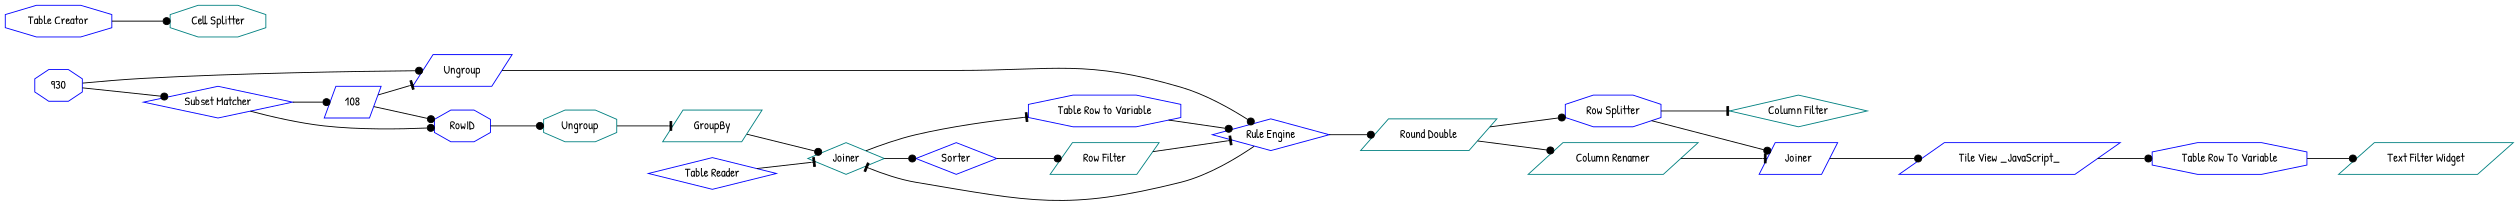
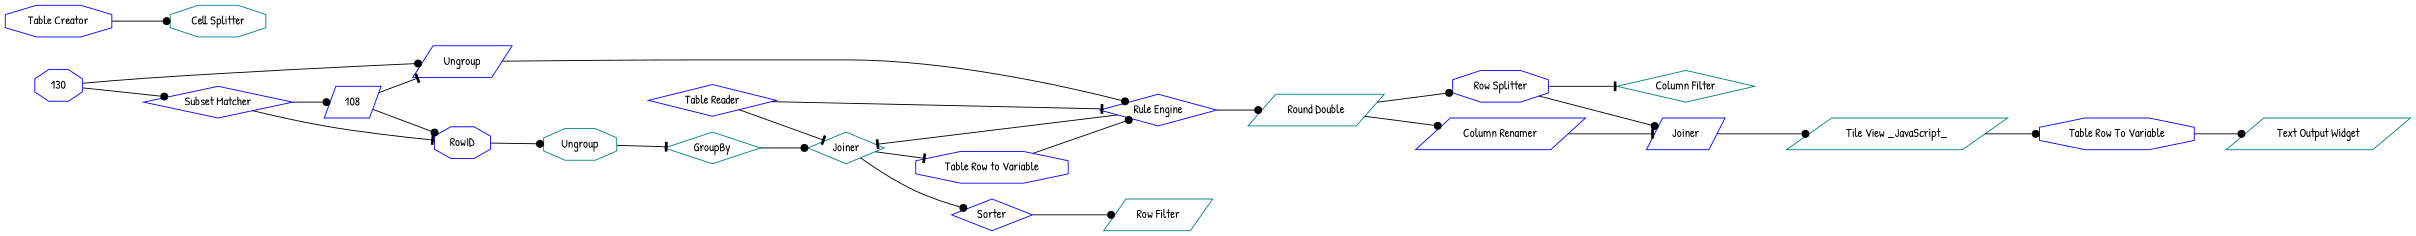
(59, 85) -> (59, 85)
(712, 126) -> (712, 148)
(338, 127) -> (341, 129)
(1190, 146) -> (935, 105)
(1613, 159) -> (1501, 134)
(2010, 159) -> (1897, 134)
(2426, 159) -> (2318, 134)
